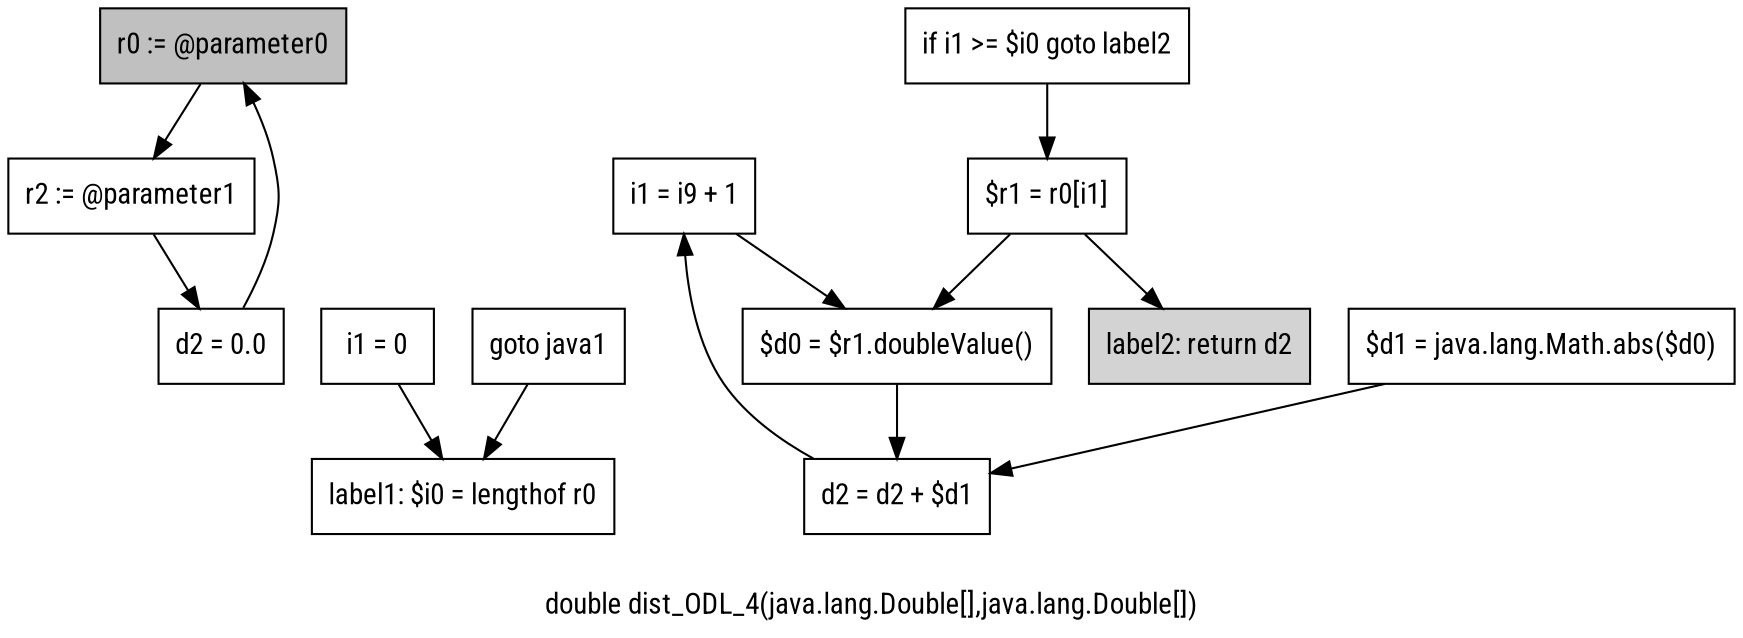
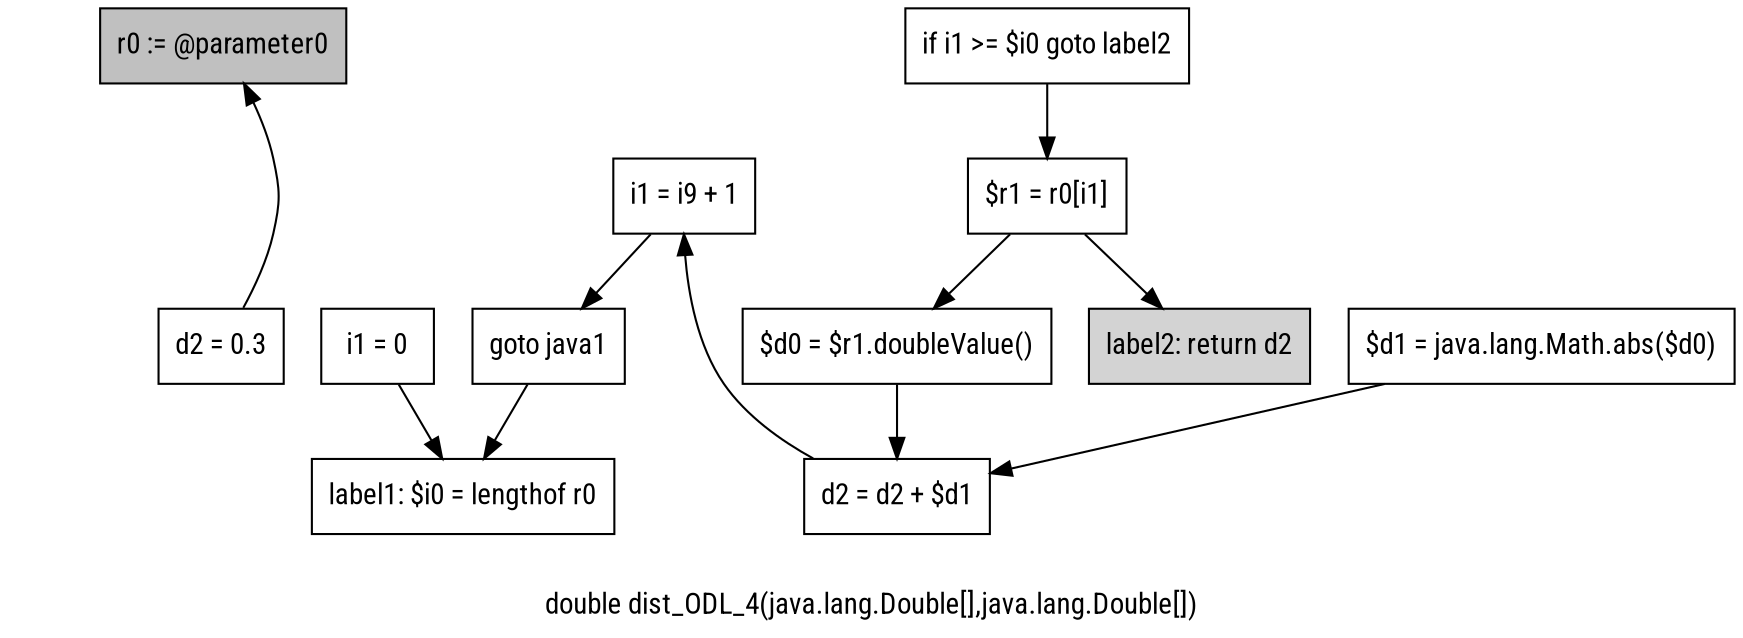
(131, 196) -> none
(782, 265) -> (623, 264)
(221, 346) -> (221, 346)
